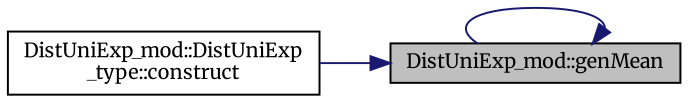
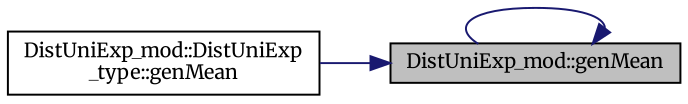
(164, 63) -> (164, 63)
